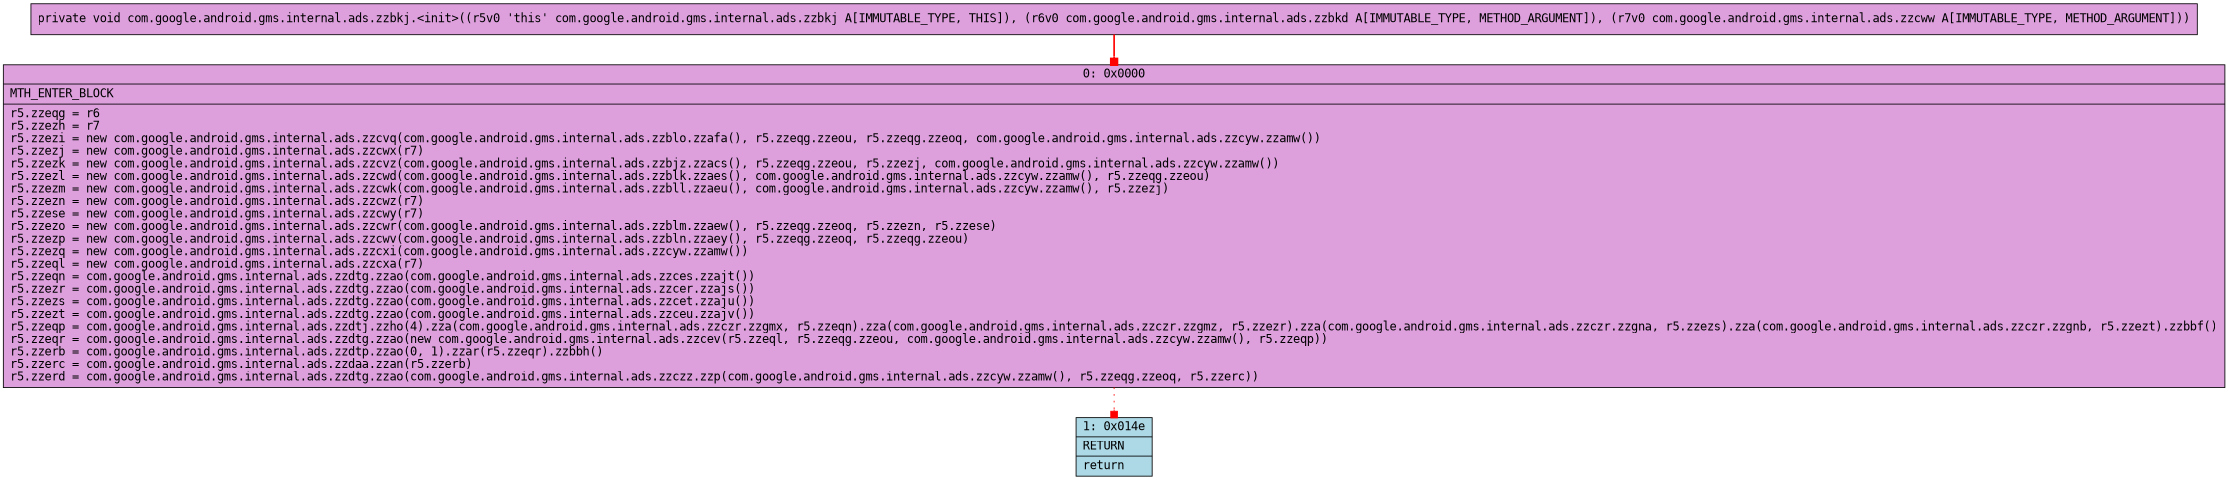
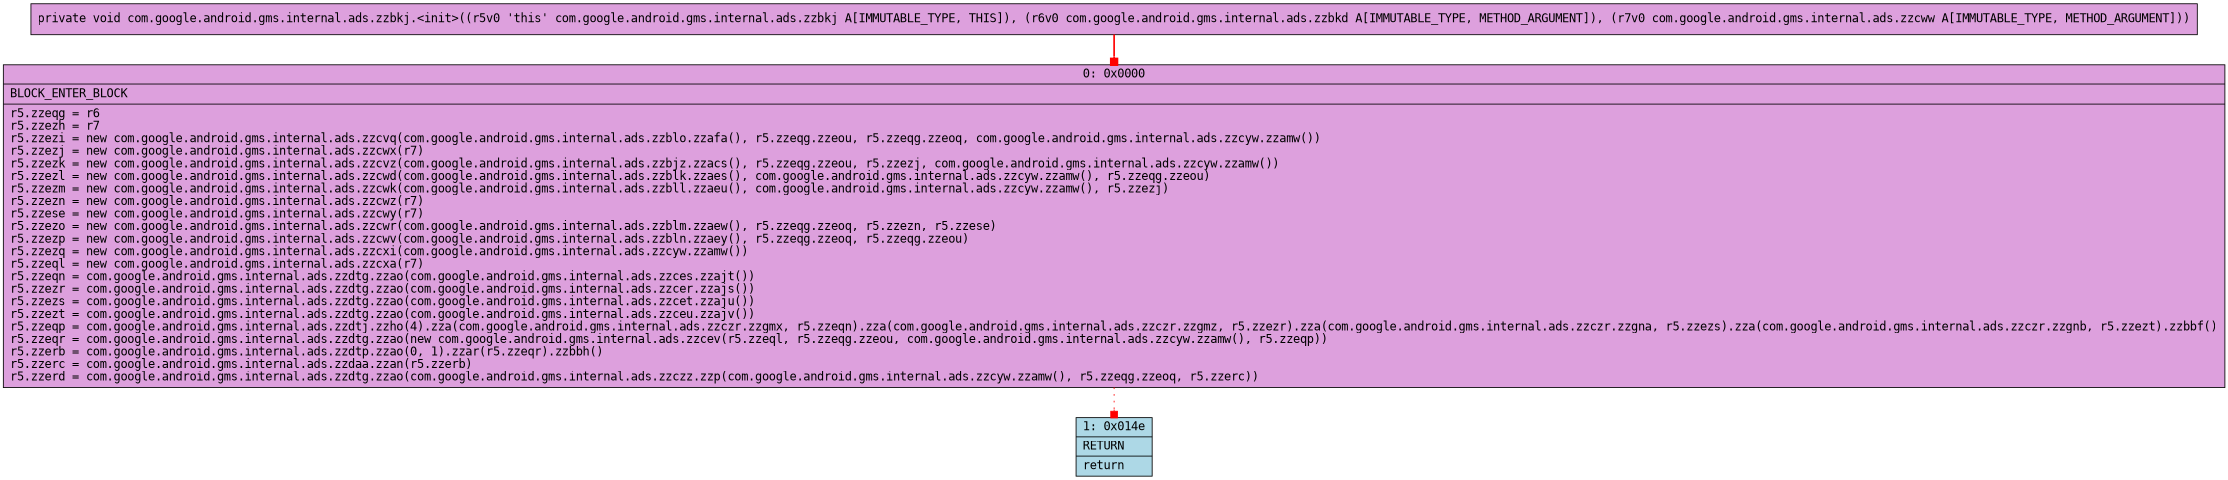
(62, 94) -> (69, 94)
